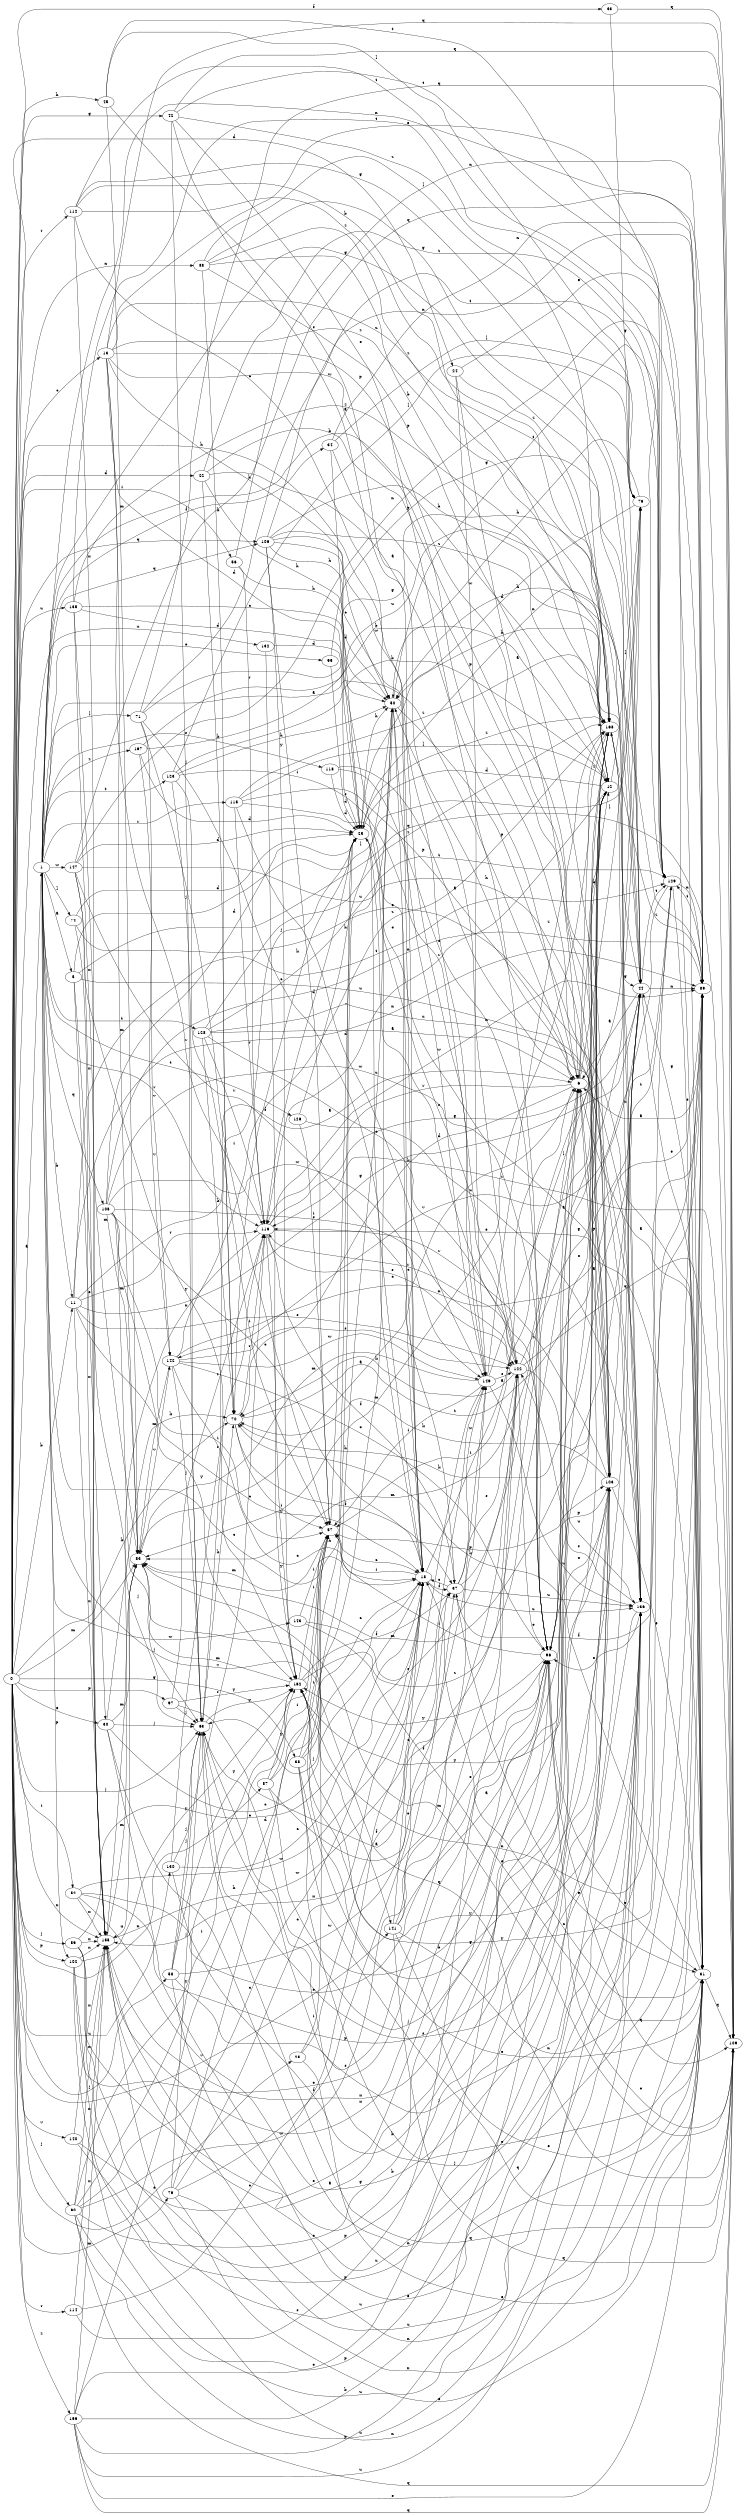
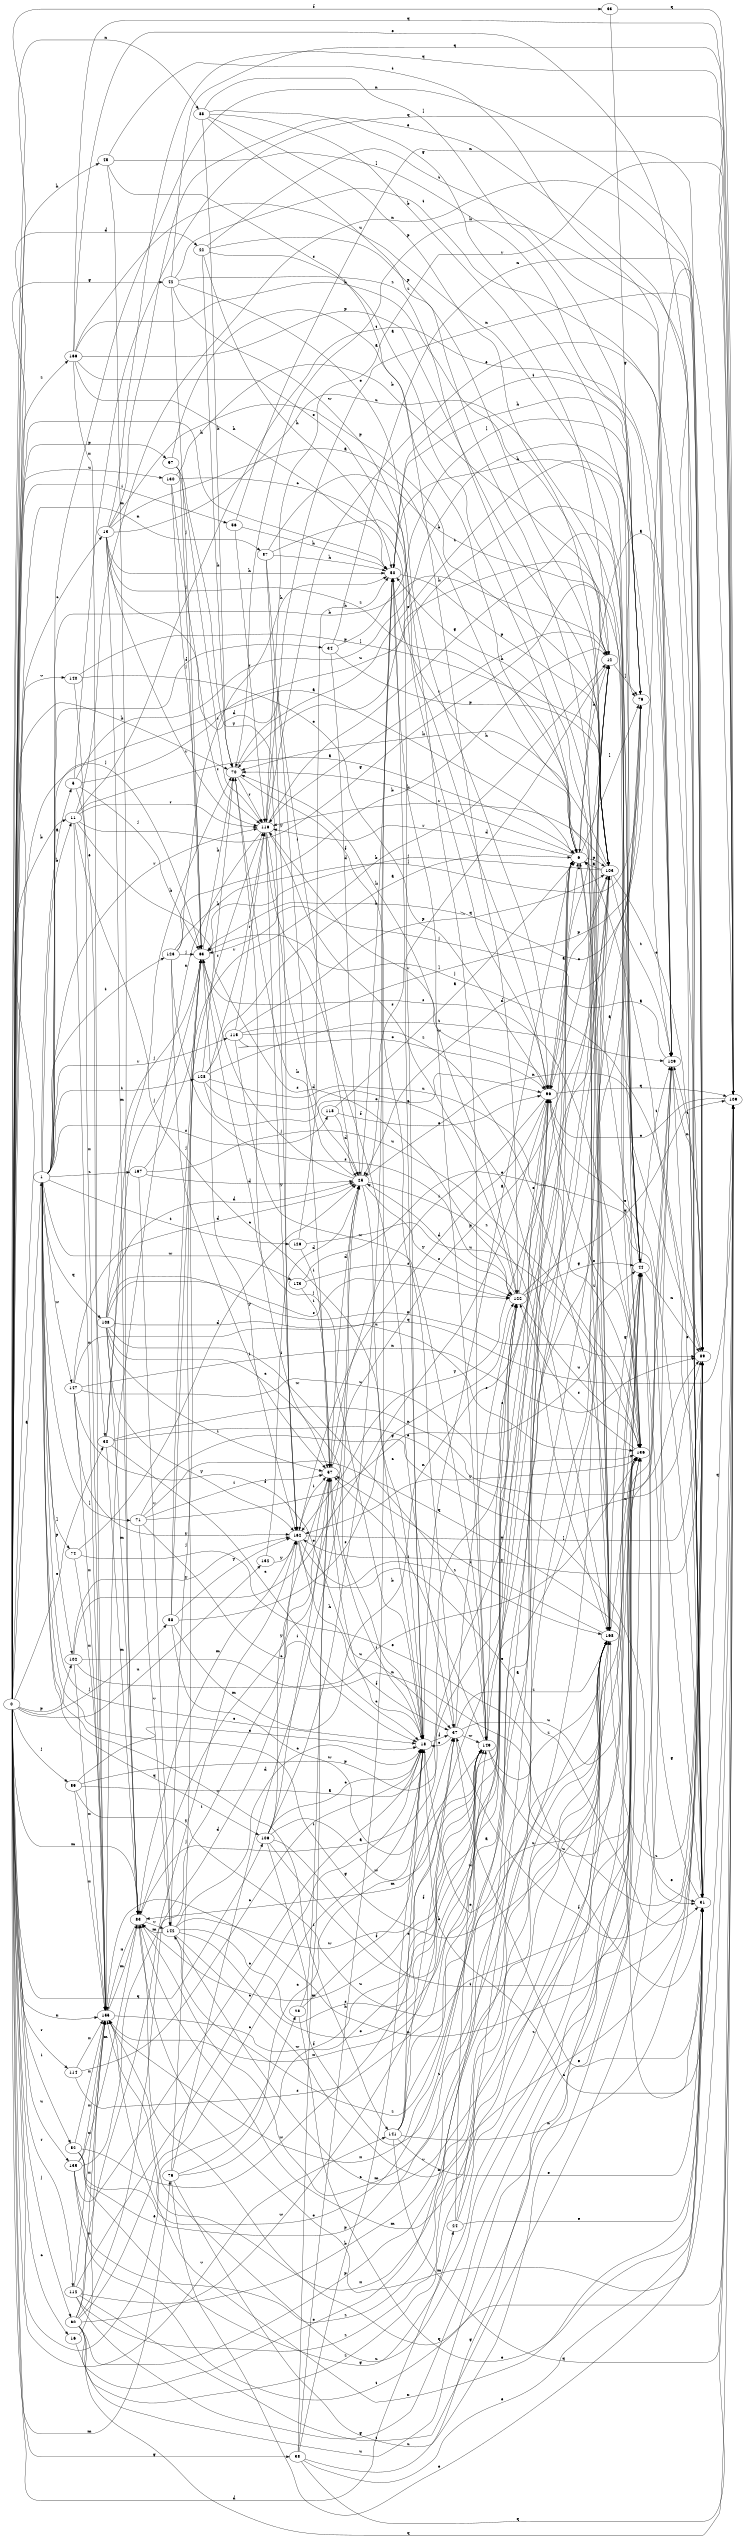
(330, 661) -> none
(422, 747) -> (516, 951)
none -> (73, 2339)
